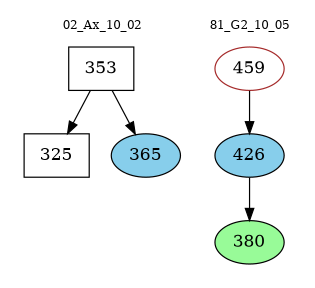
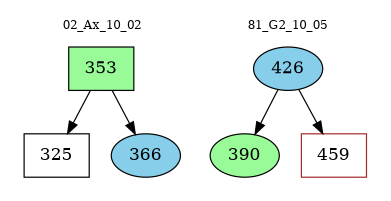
(101, 69) -> (101, 69)
(250, 69) -> (334, 156)
(250, 106) -> (308, 106)
(146, 156) -> (146, 156)
(250, 242) -> (245, 156)
